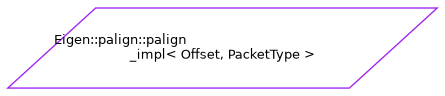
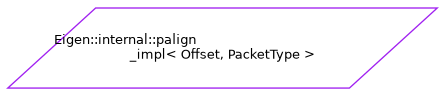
(222, 48) -> (222, 48)
